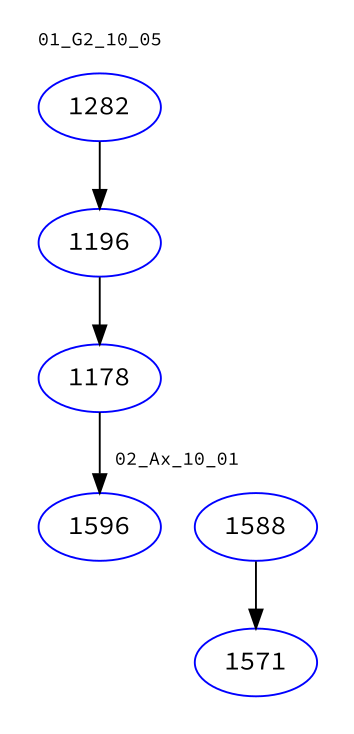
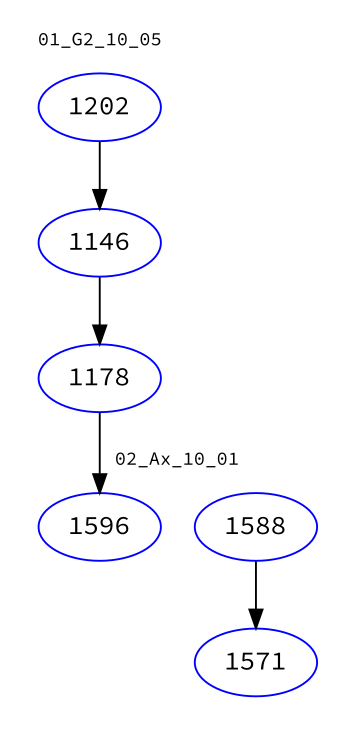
(100, 107) -> (100, 107)
(100, 243) -> (100, 243)
